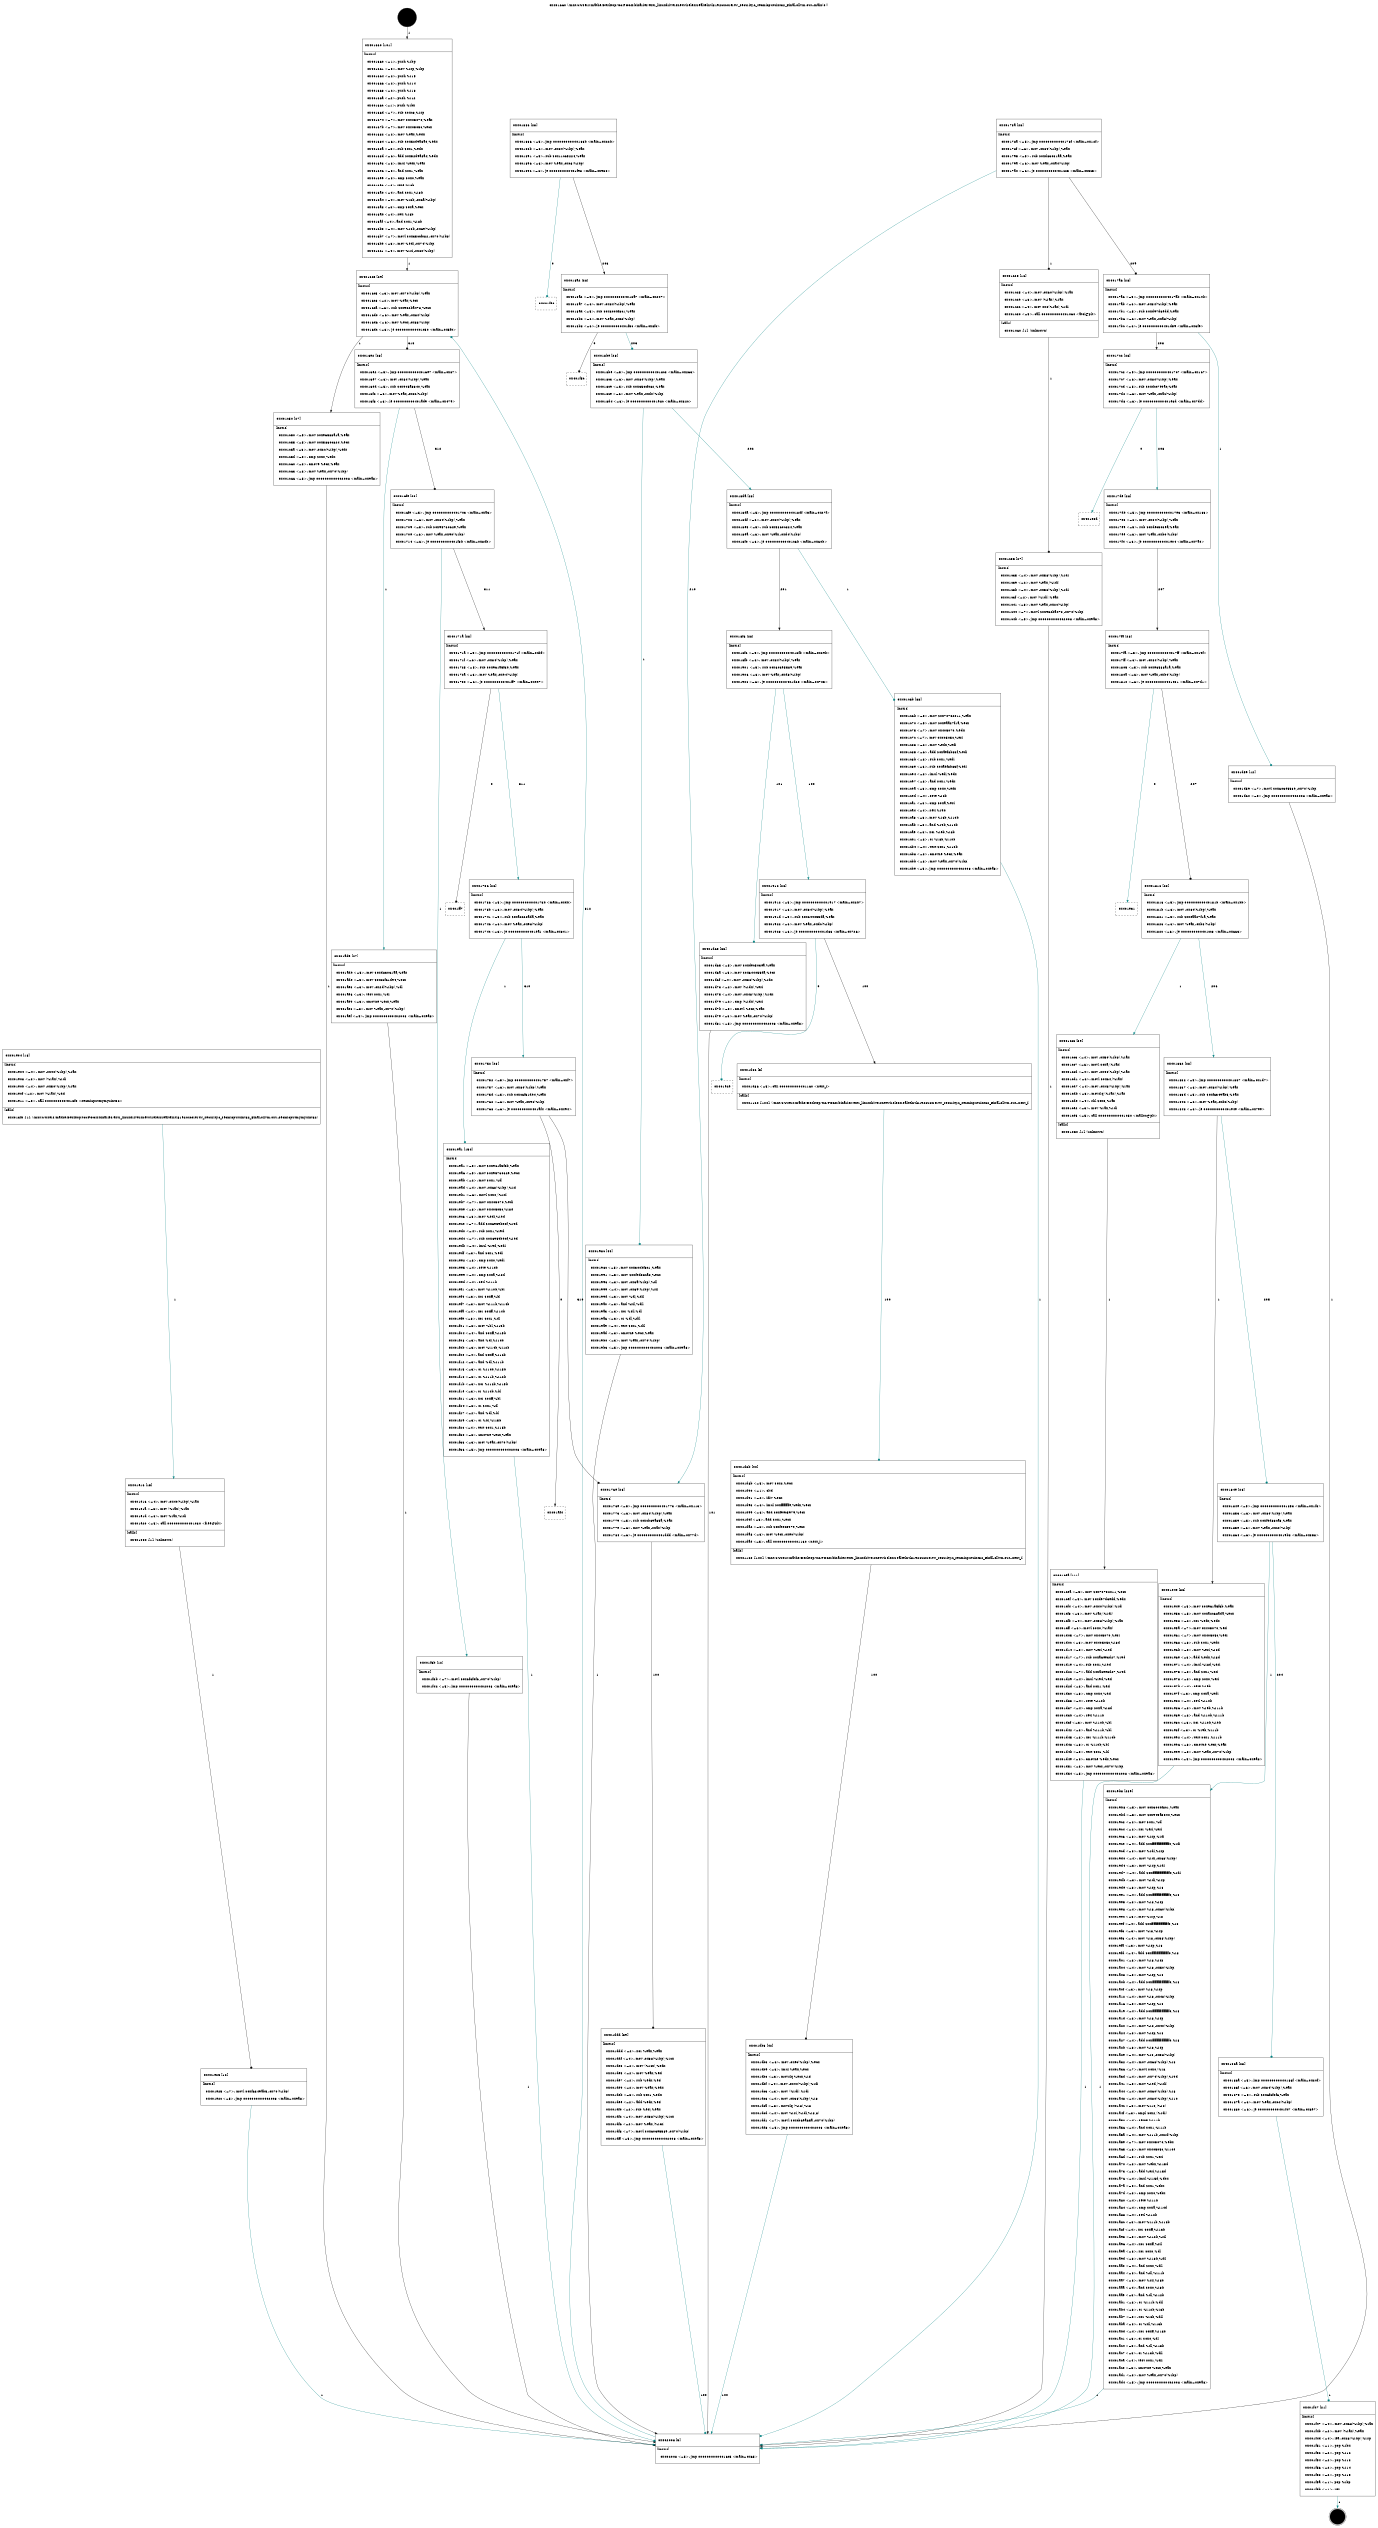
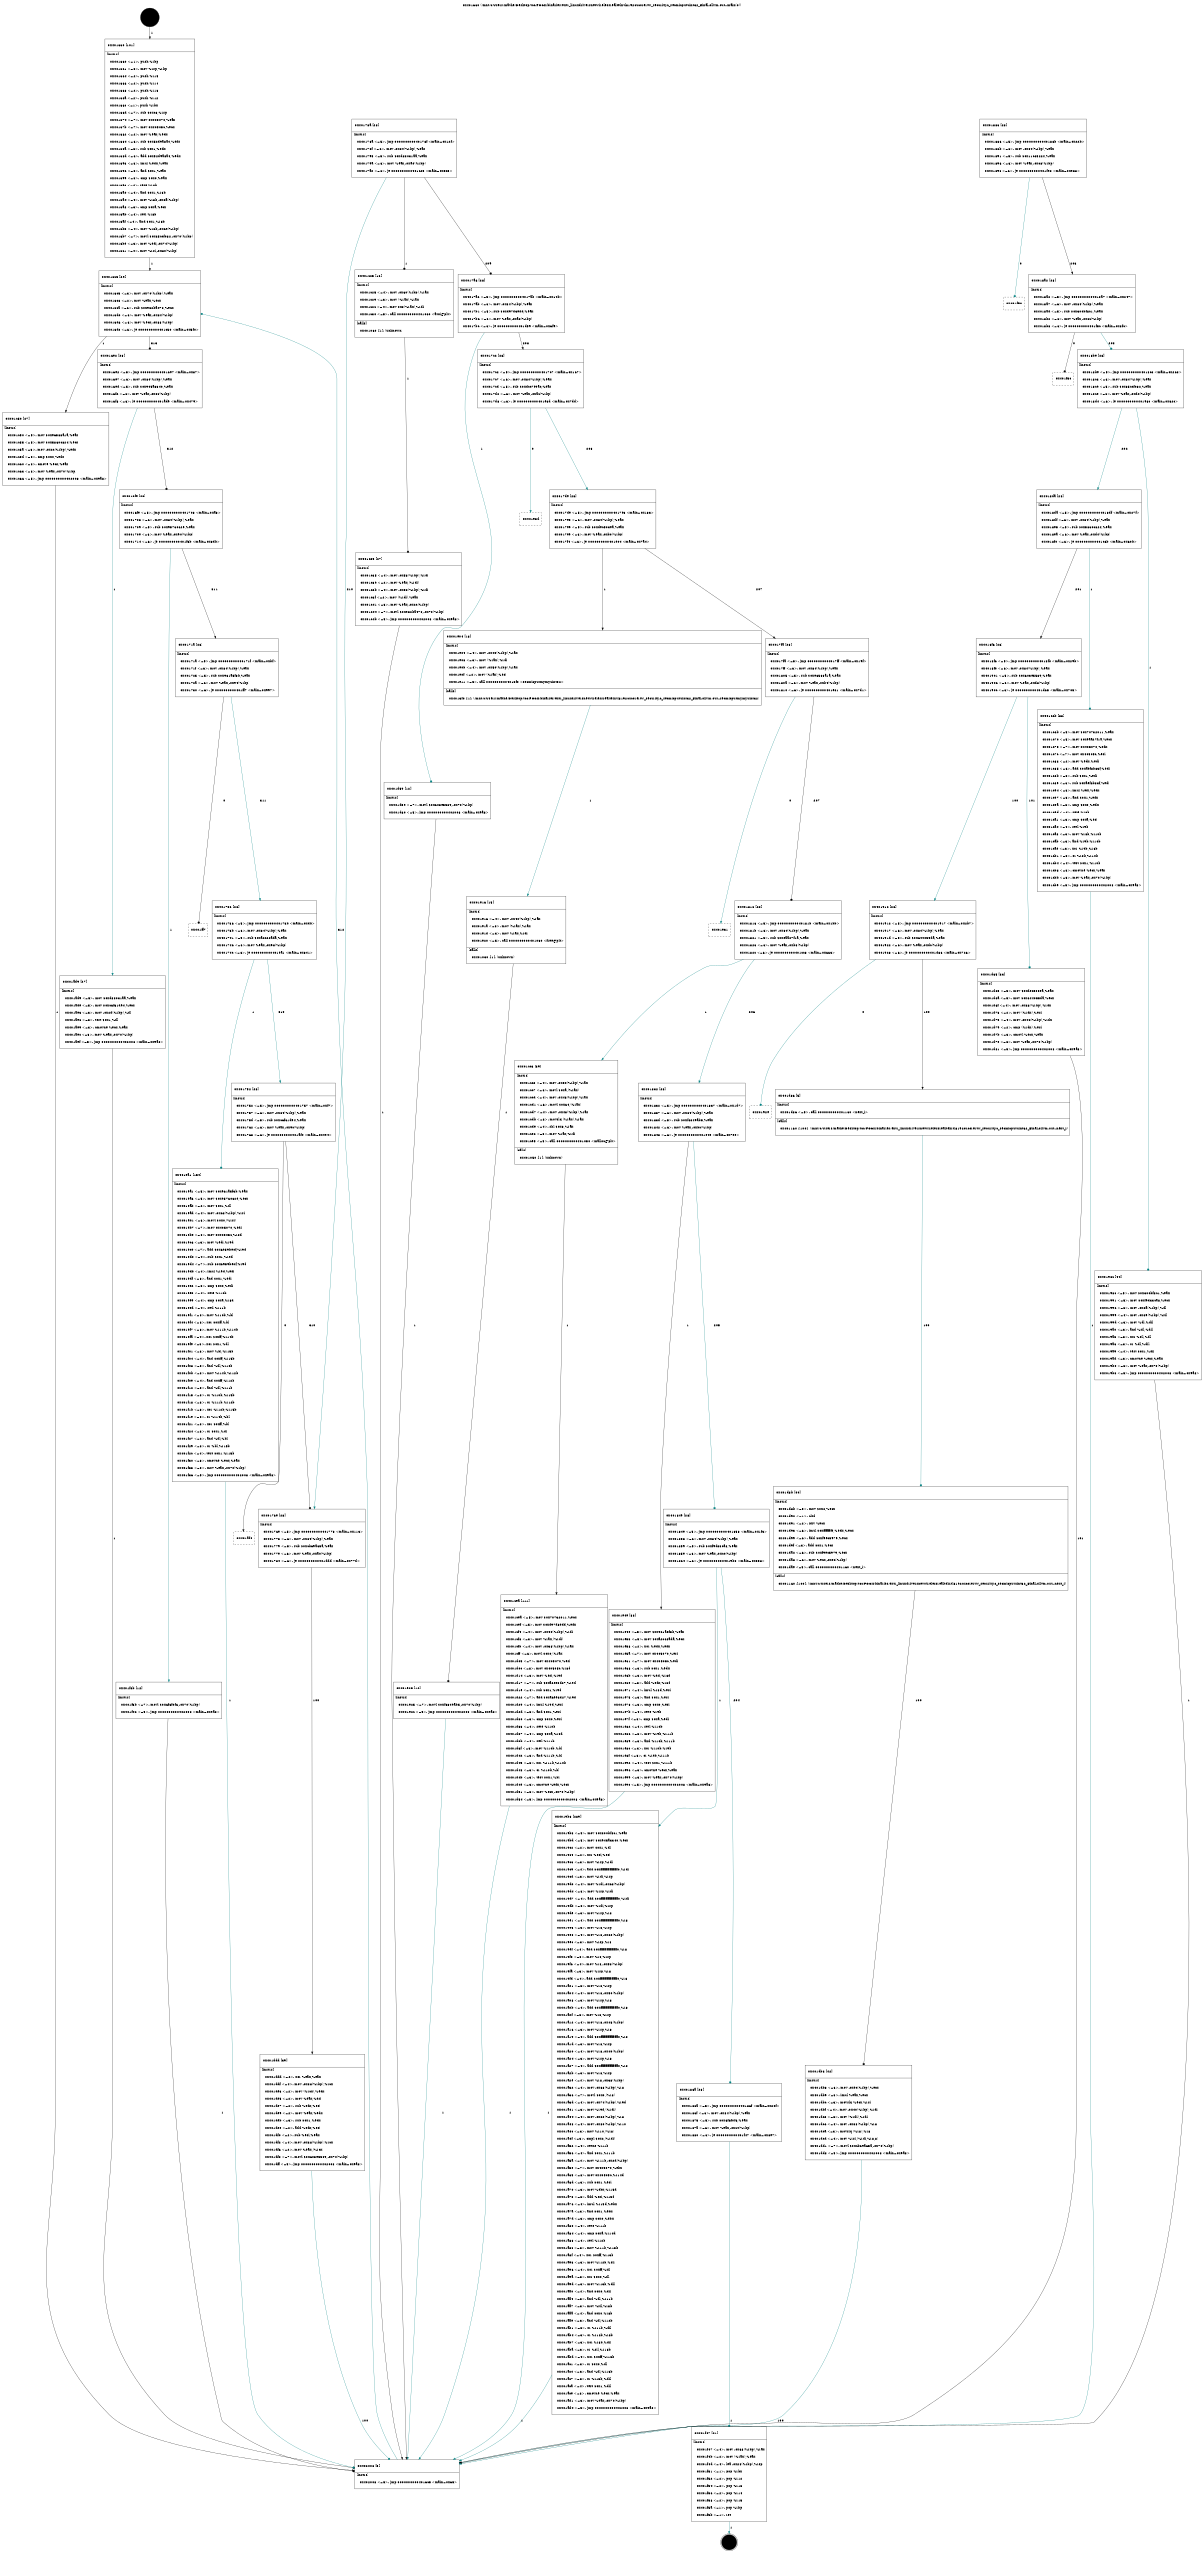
none -> (603, 588)
(652, 1784) -> (312, 1810)
